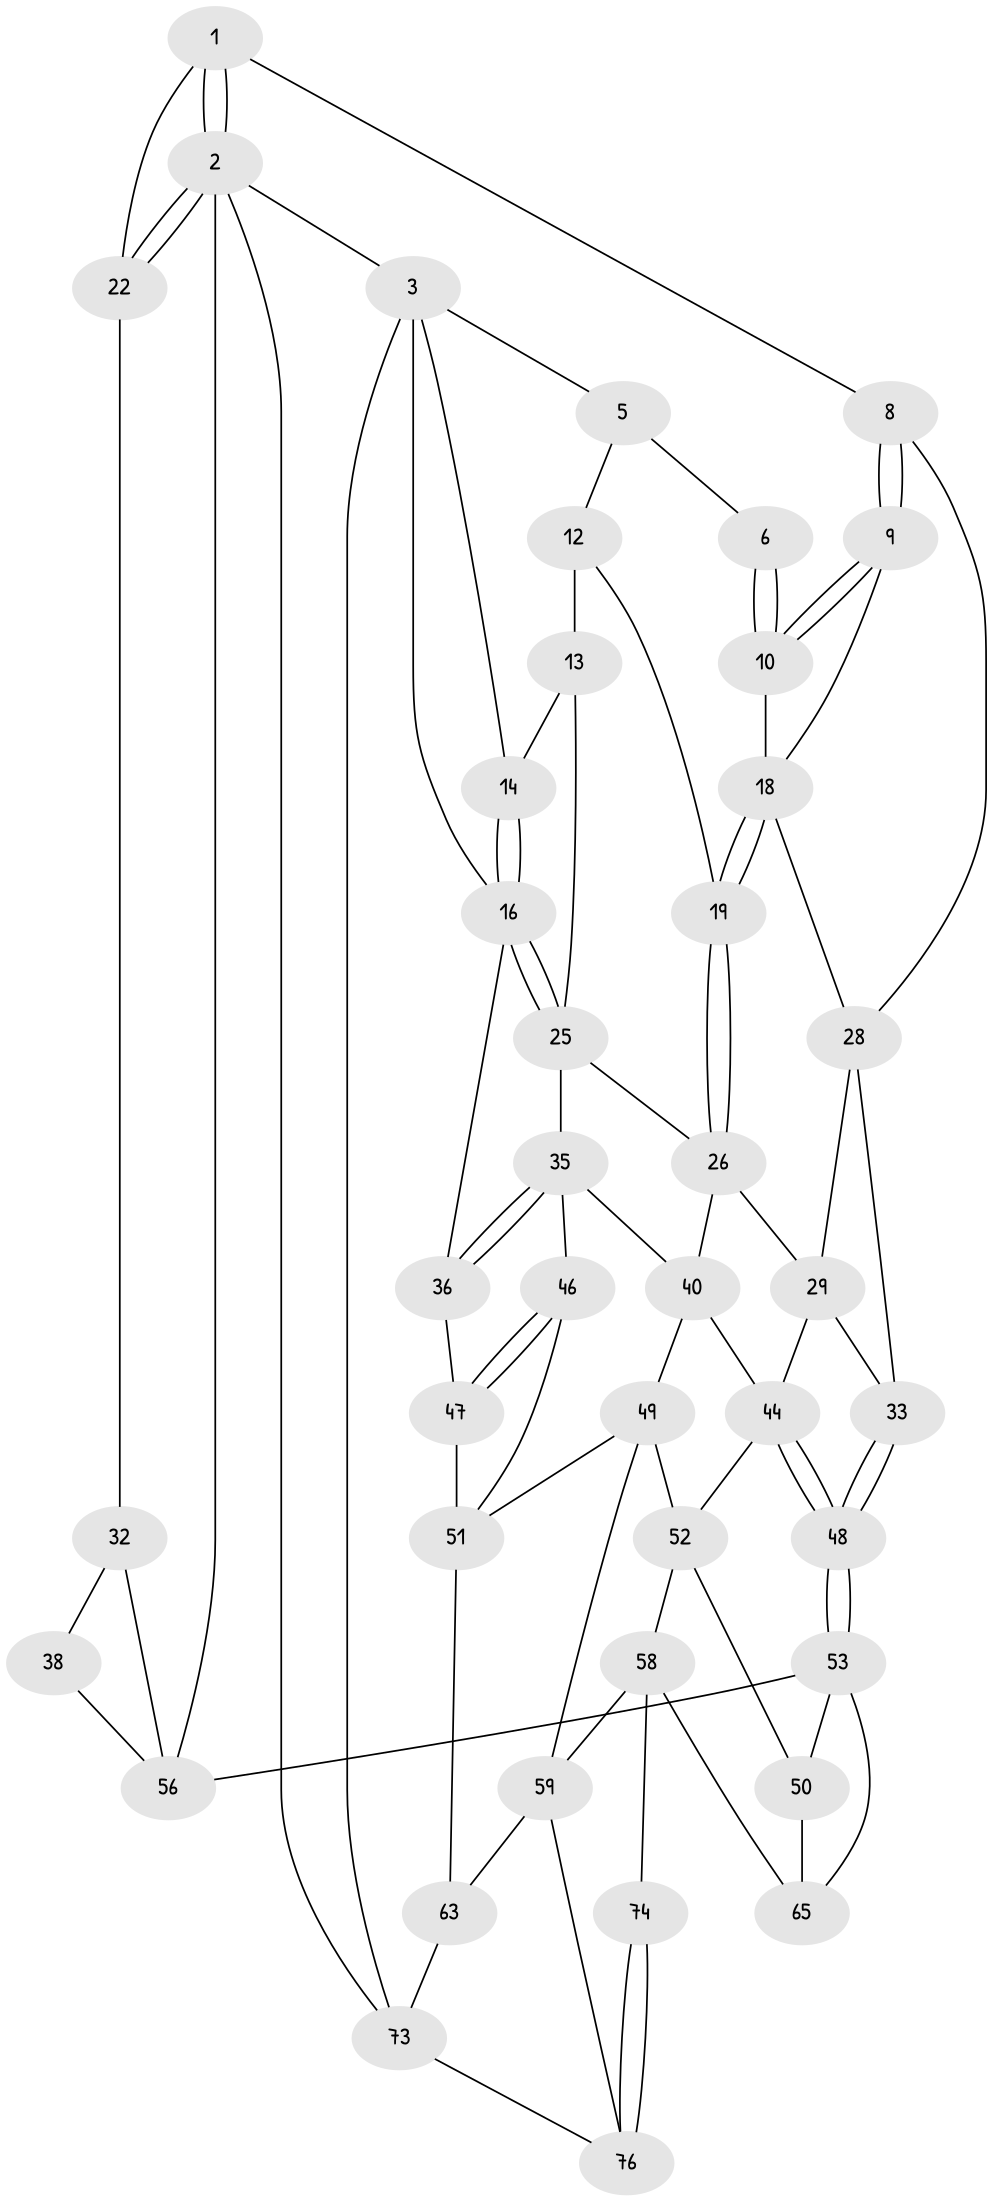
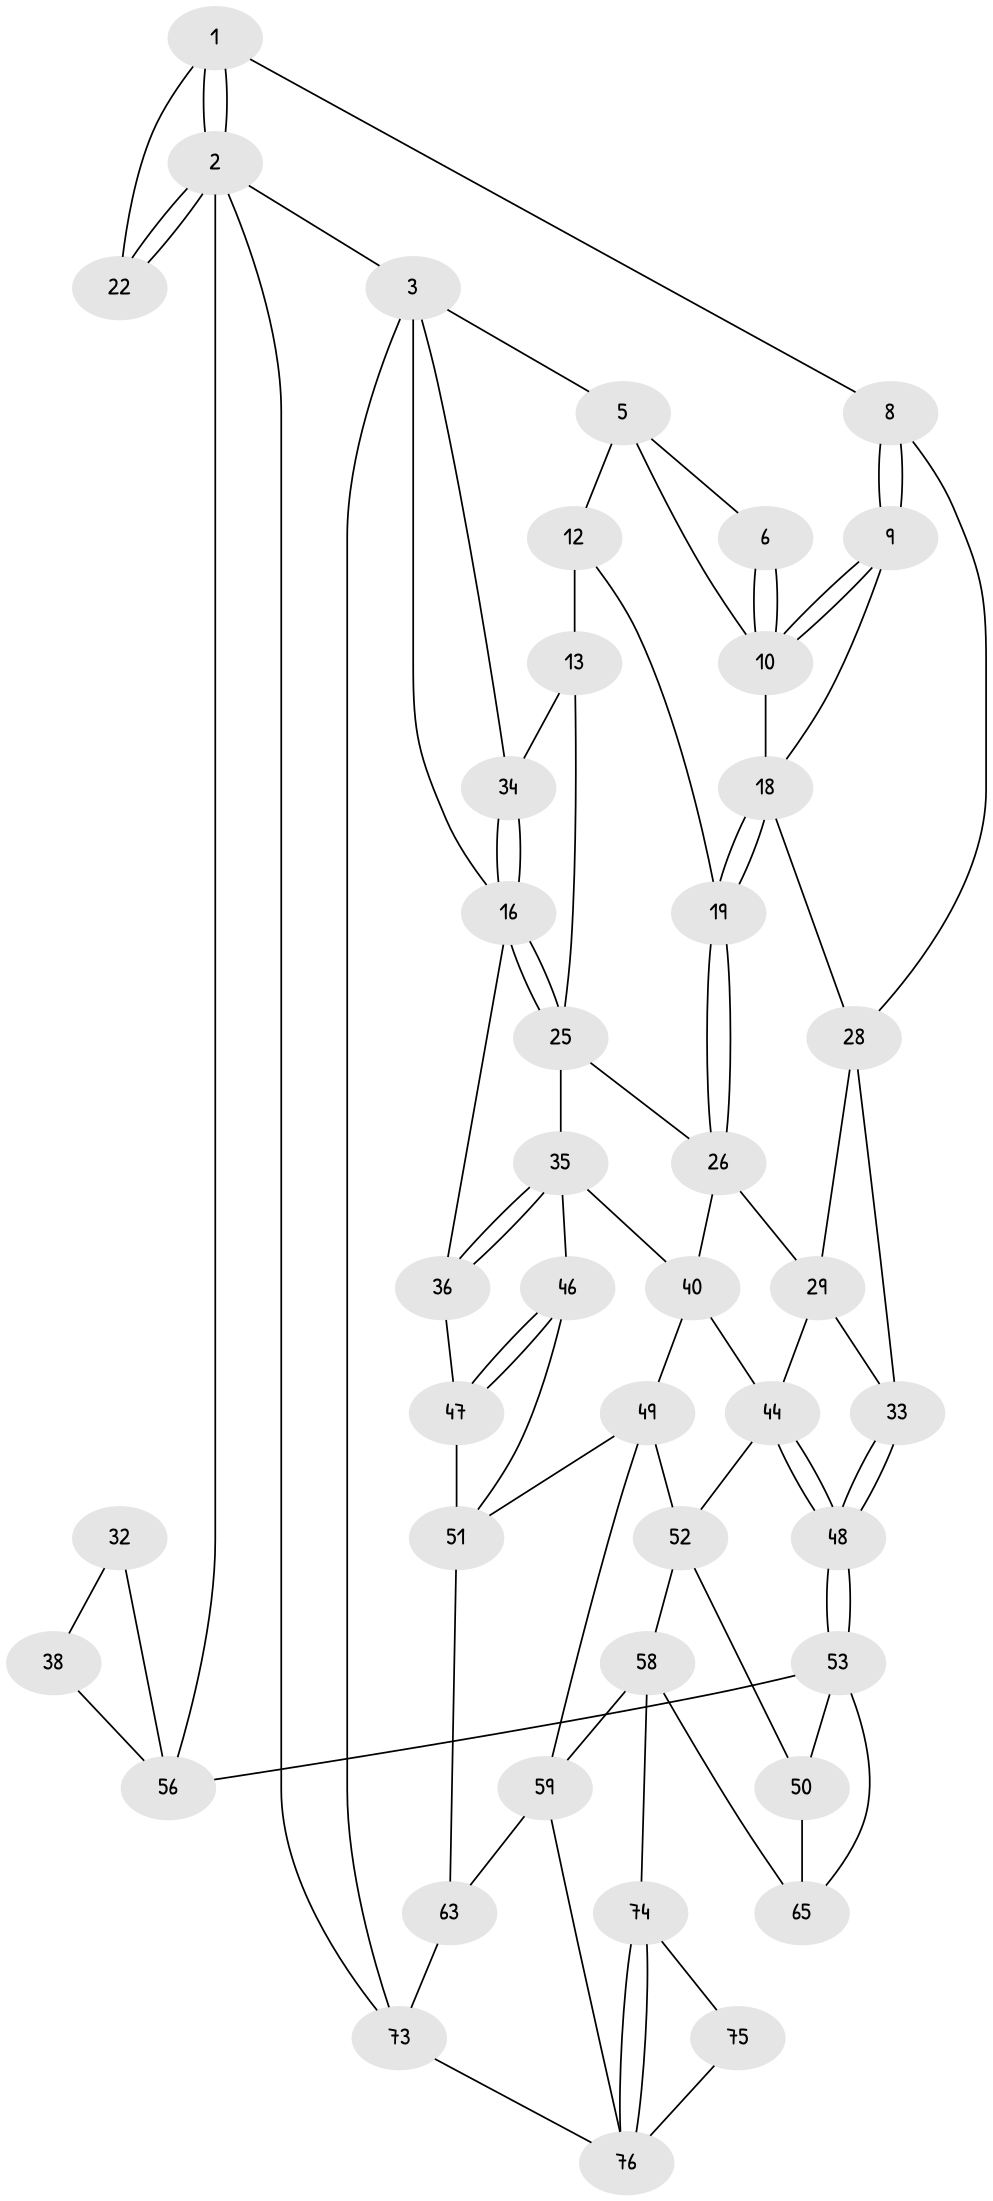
none -> (687, 542)
(509, 788) -> (509, 788)
(120, 913) -> none
none -> (738, 2038)
